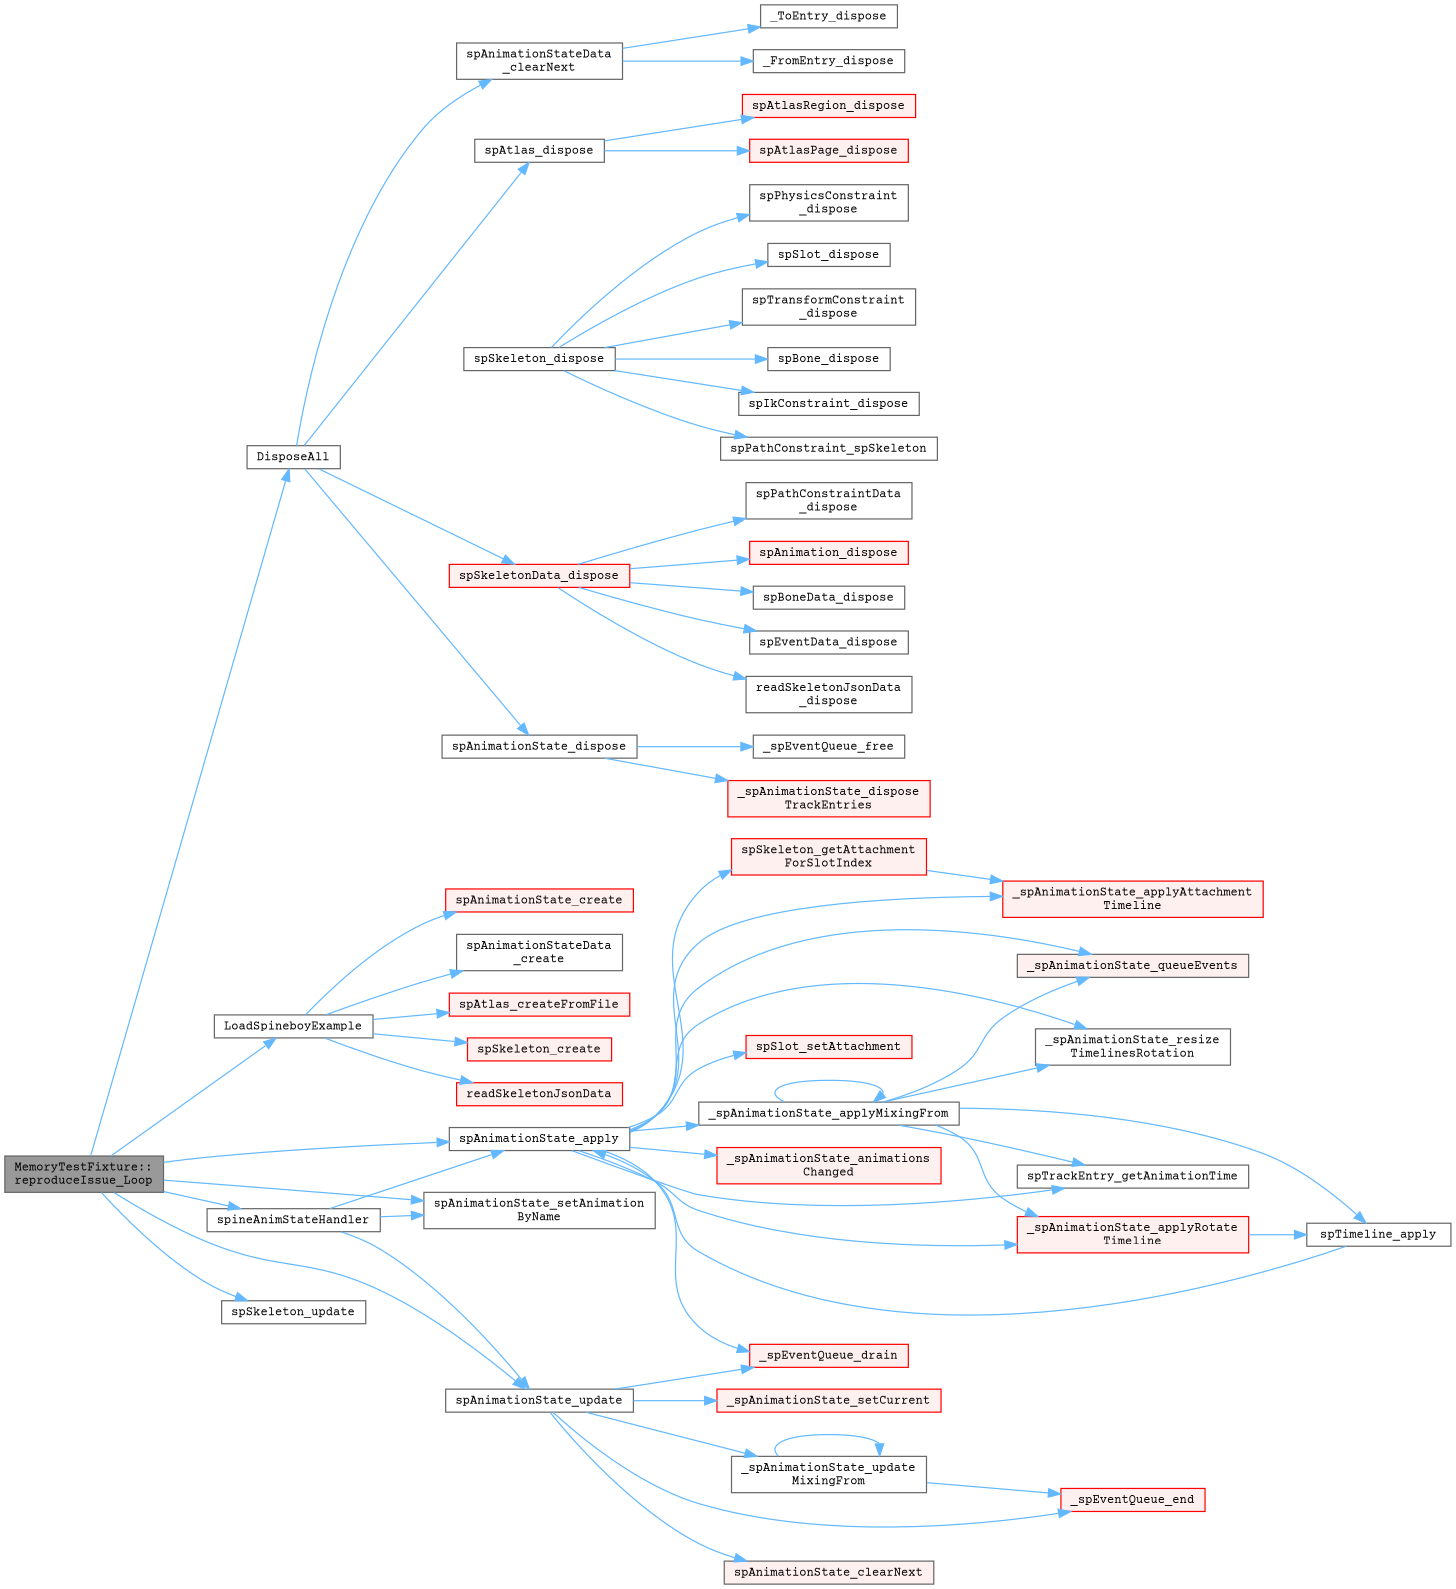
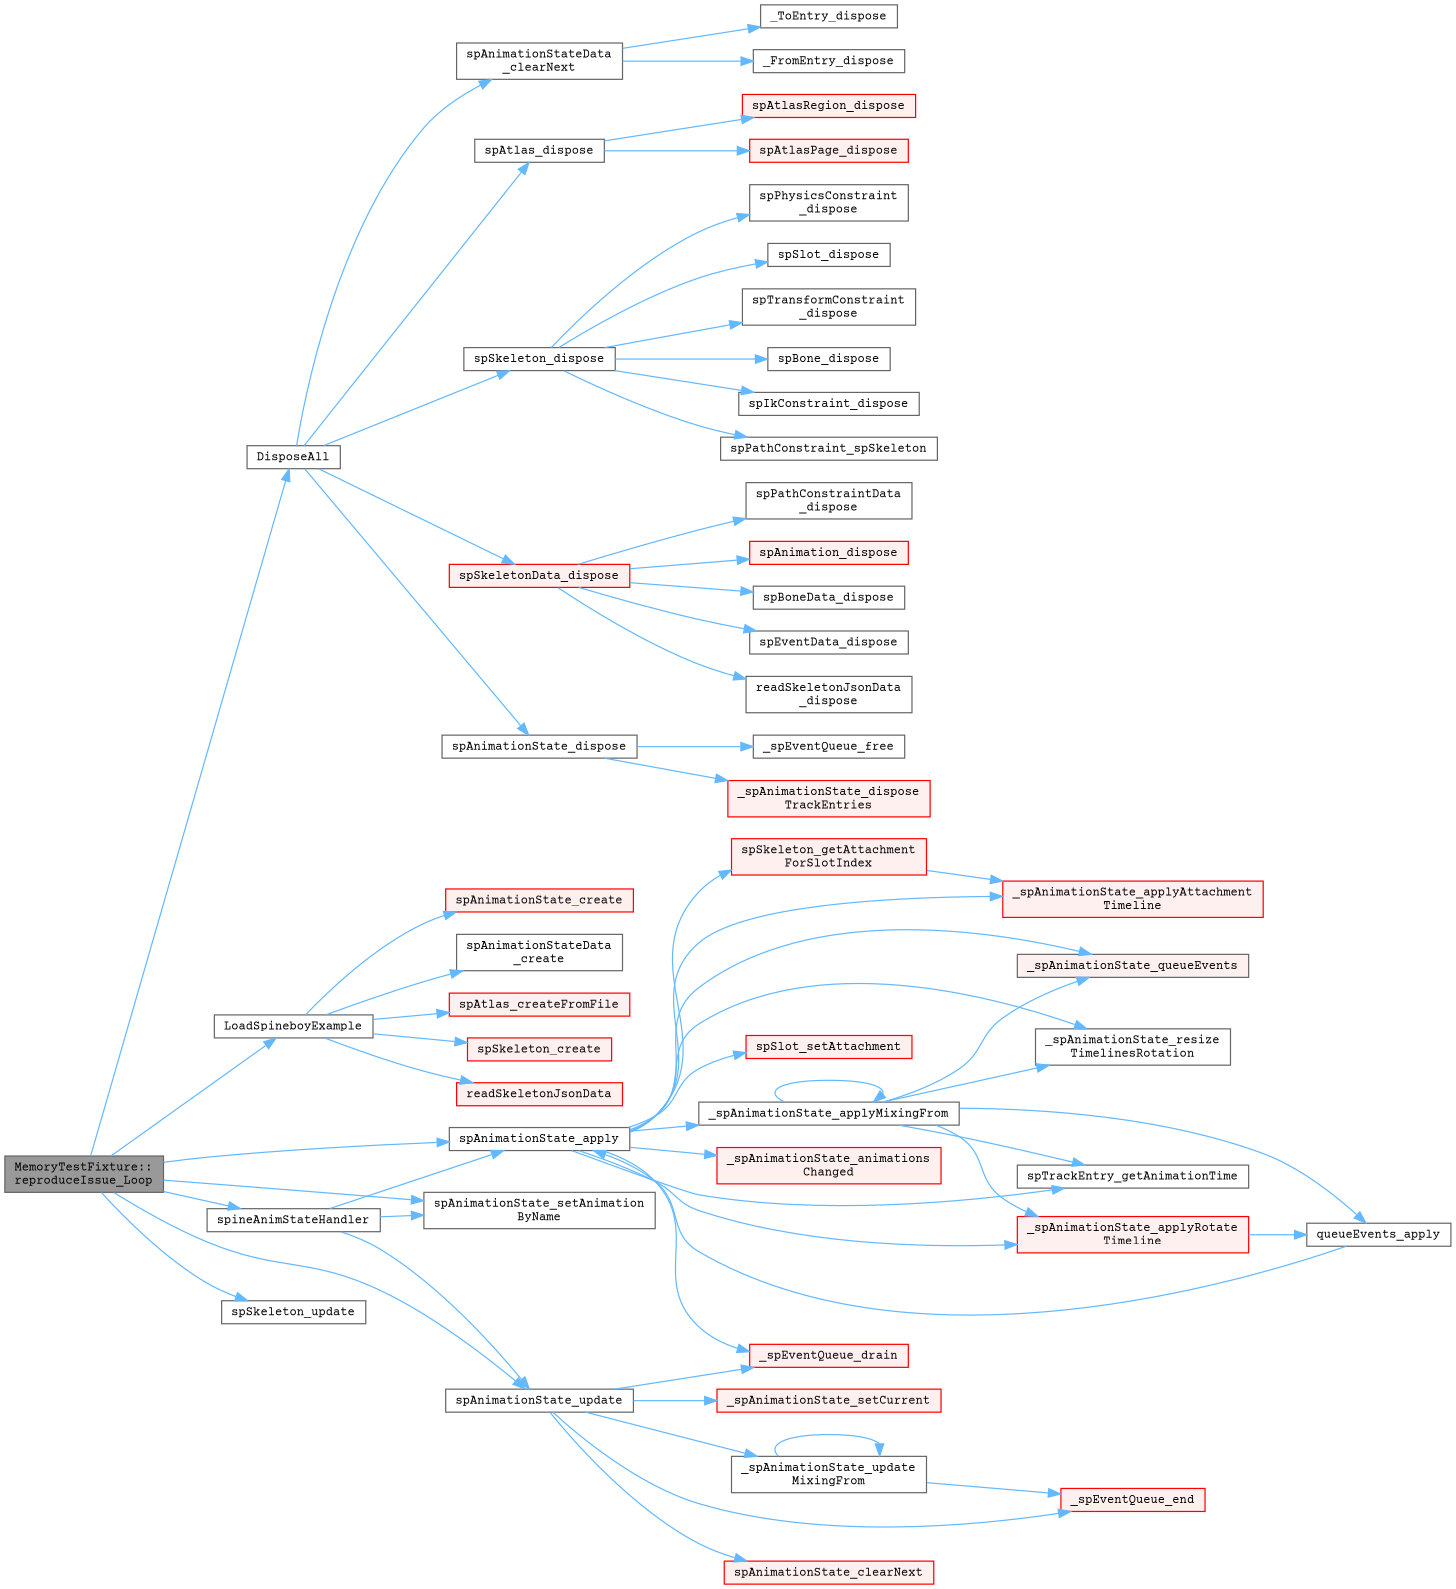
none -> (411, 410)
(1379, 1235) -> (1379, 1235)
(829, 1573) -> (829, 1573)
